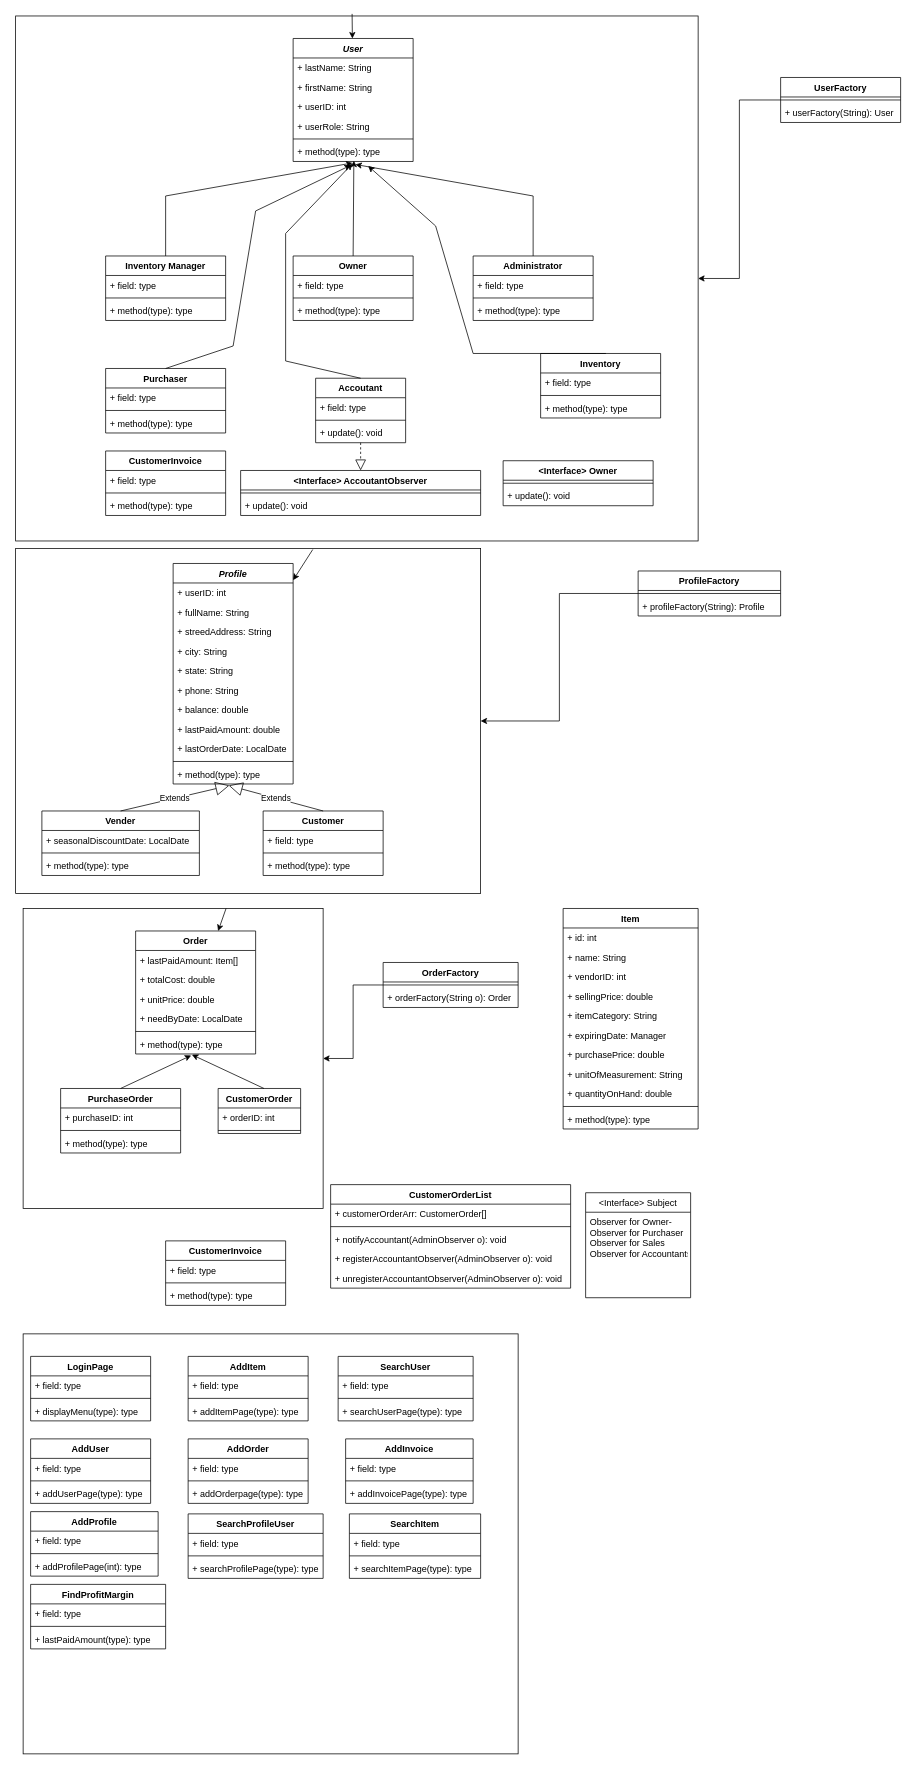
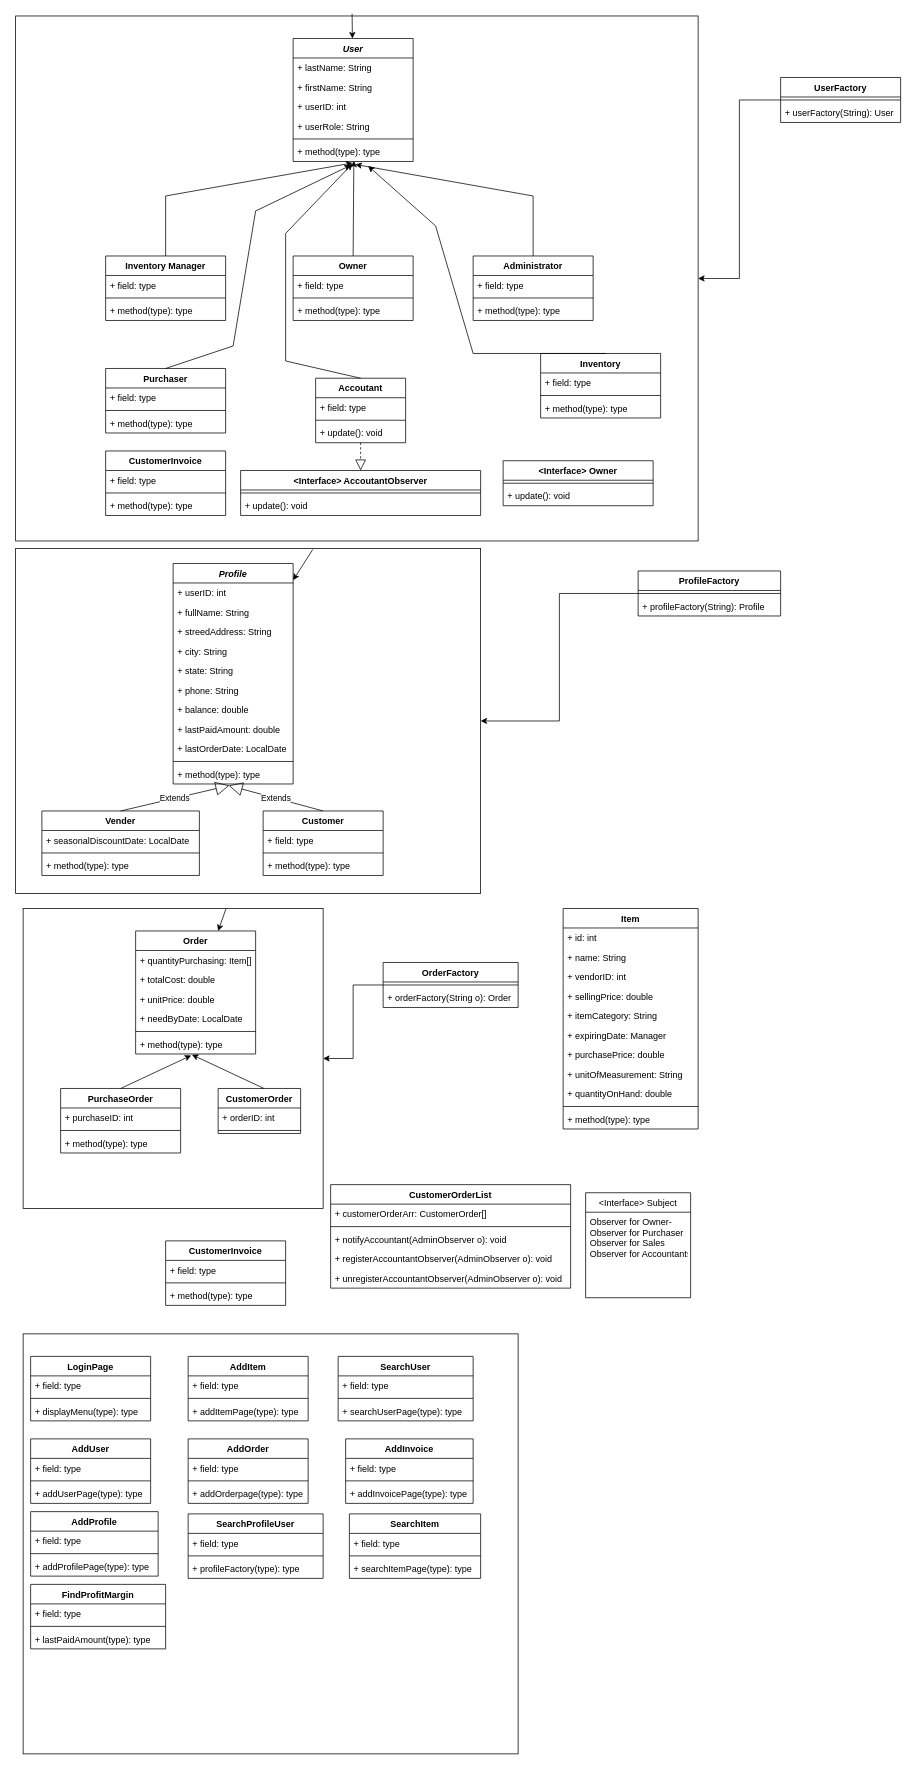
(194, 961) -> (204, 961)
(96, 1567) -> (99, 1567)
(264, 1569) -> (257, 1569)
